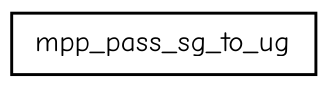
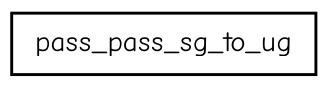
(164, 44) -> (164, 44)
